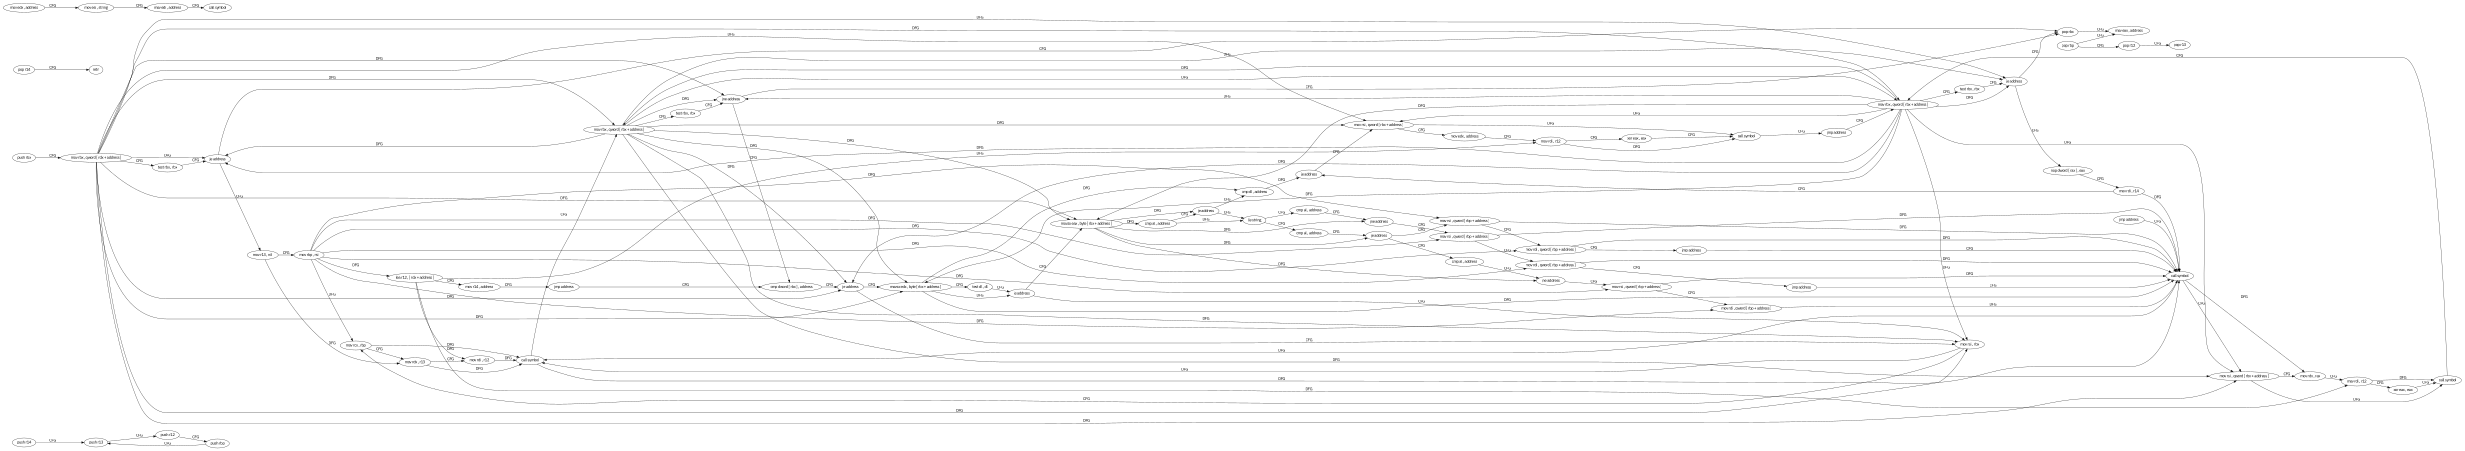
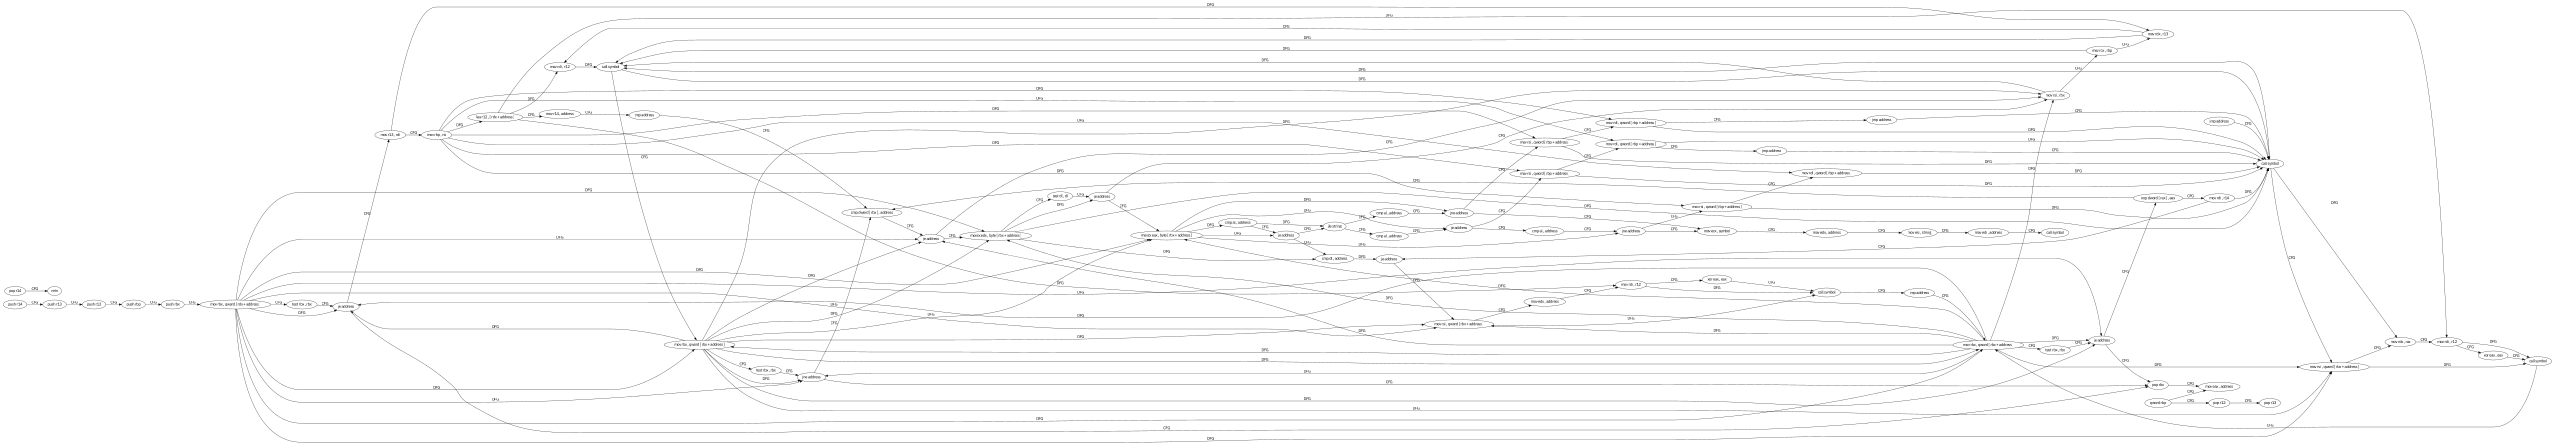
(2068, 46) -> (2158, 403)
none -> (1514, 183)
none -> (1717, 231)
(331, 302) -> none
(940, 413) -> none
(158, 446) -> (152, 304)
